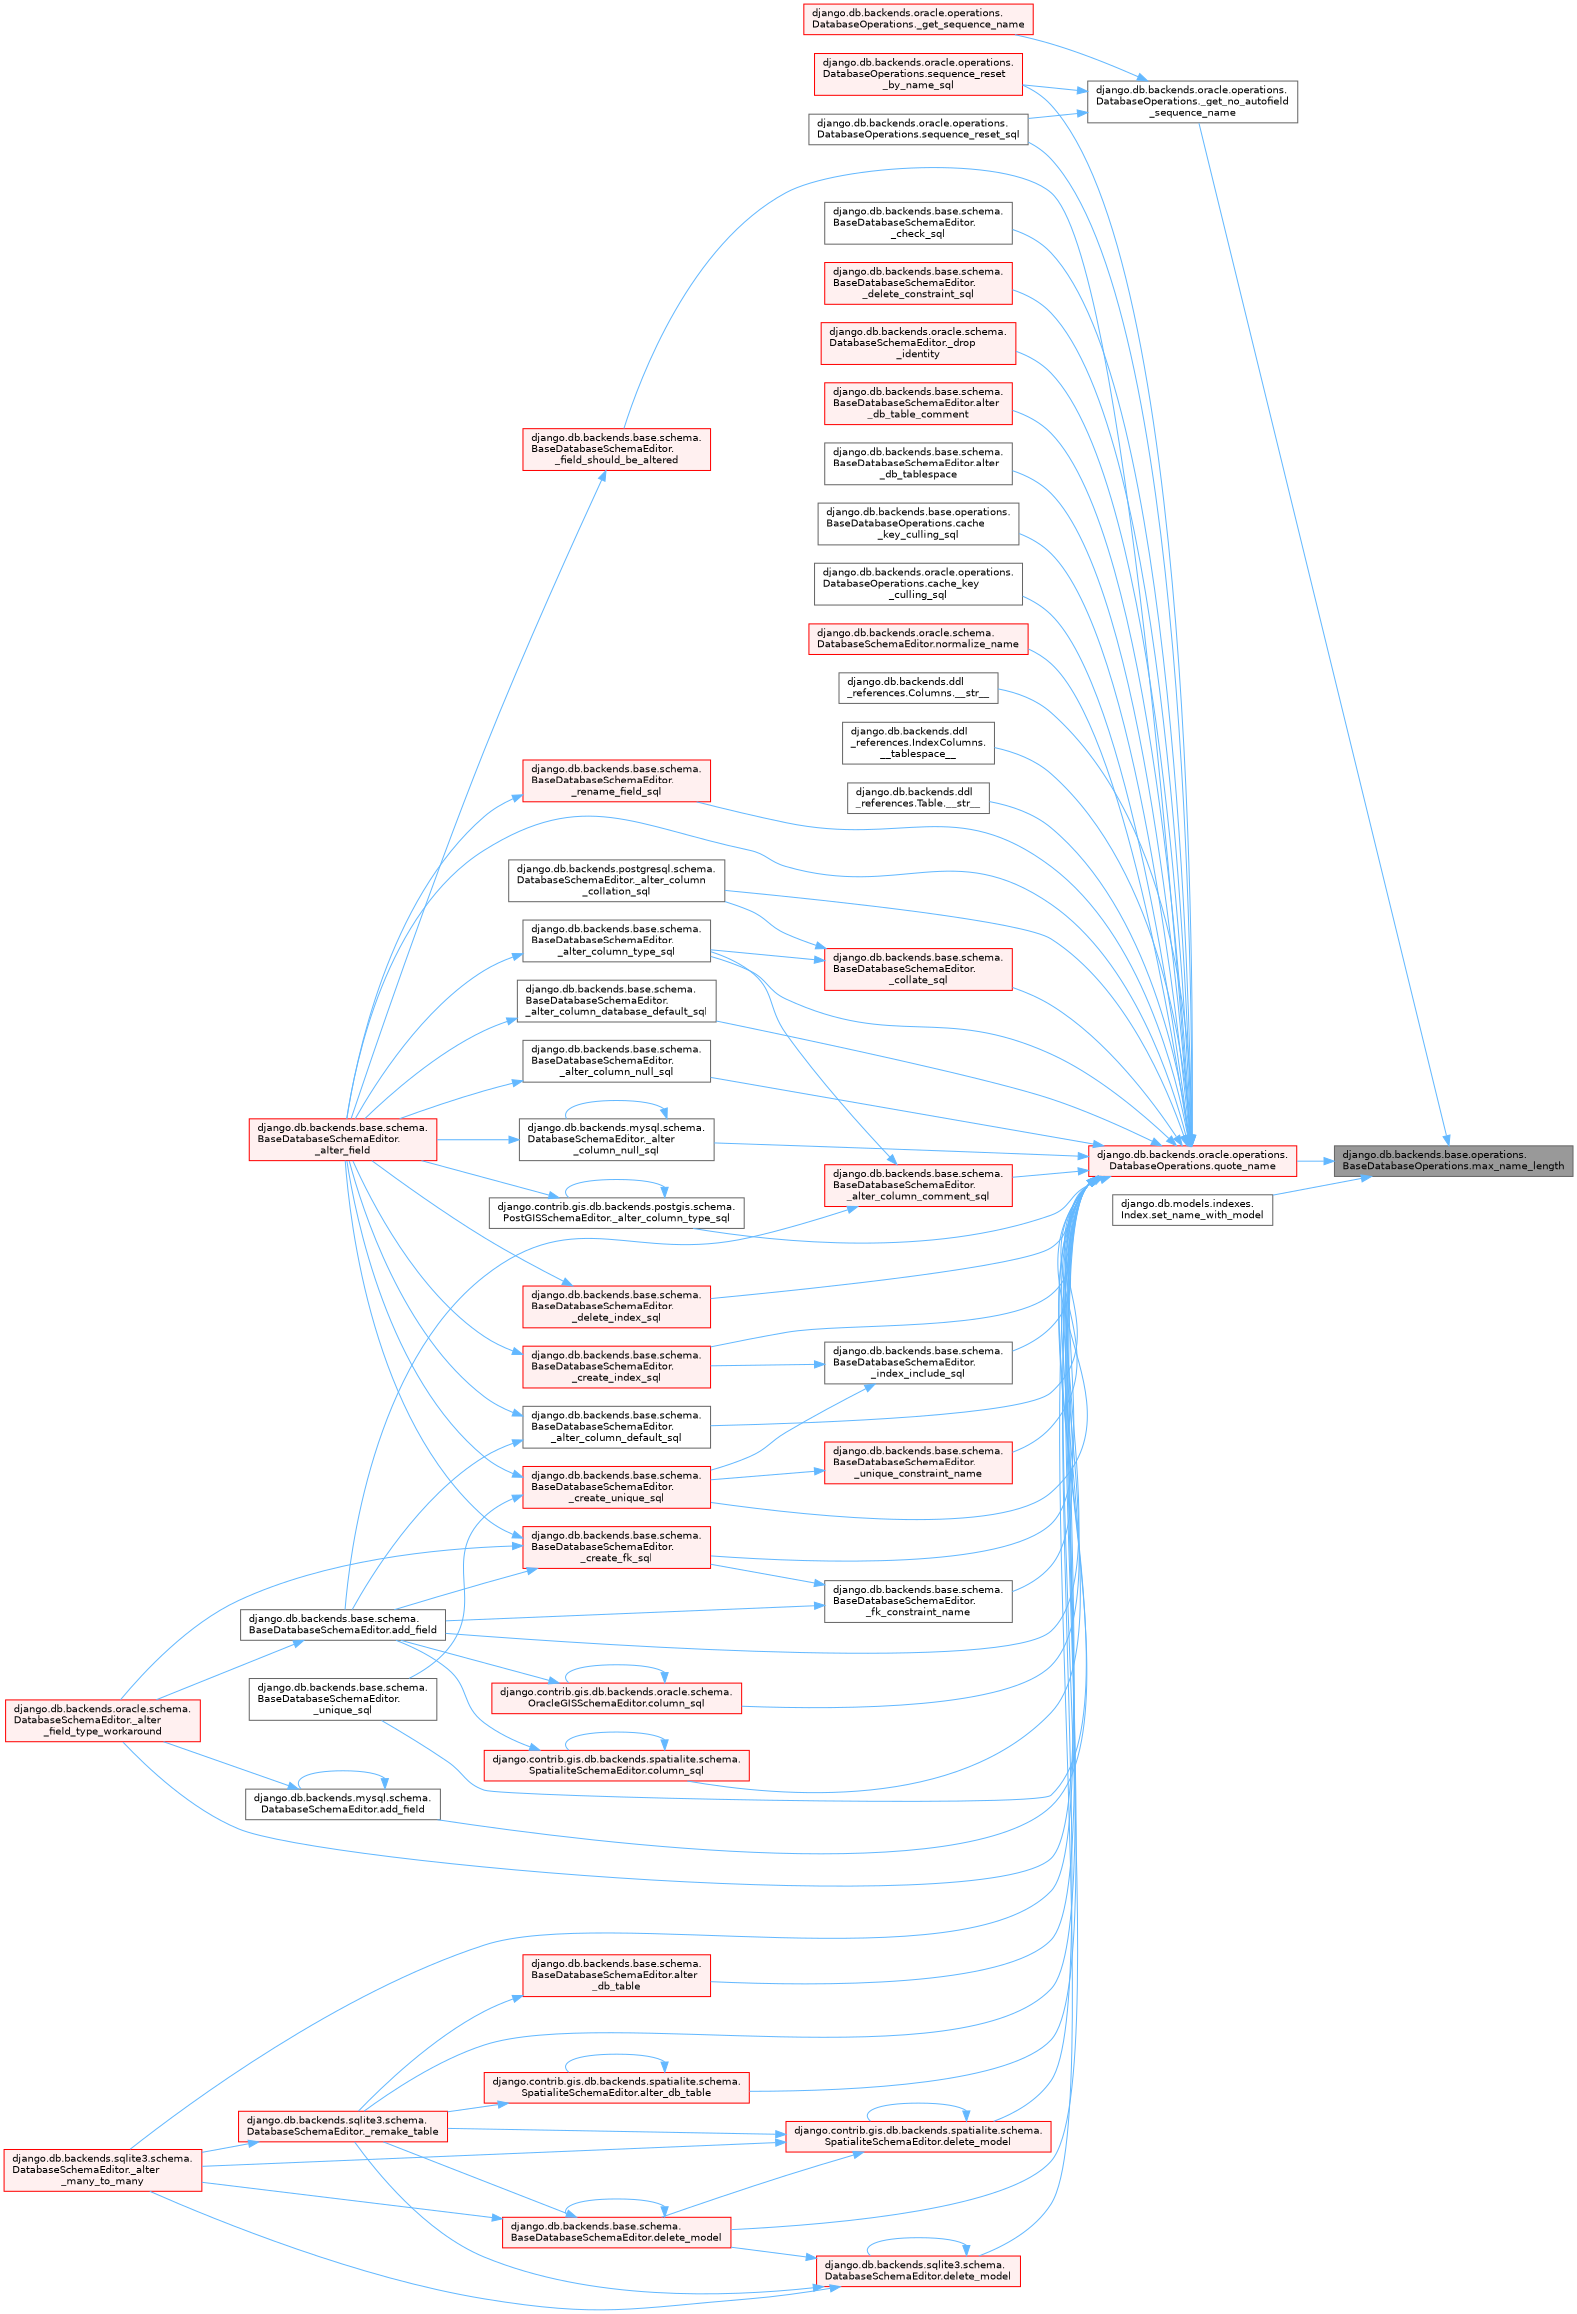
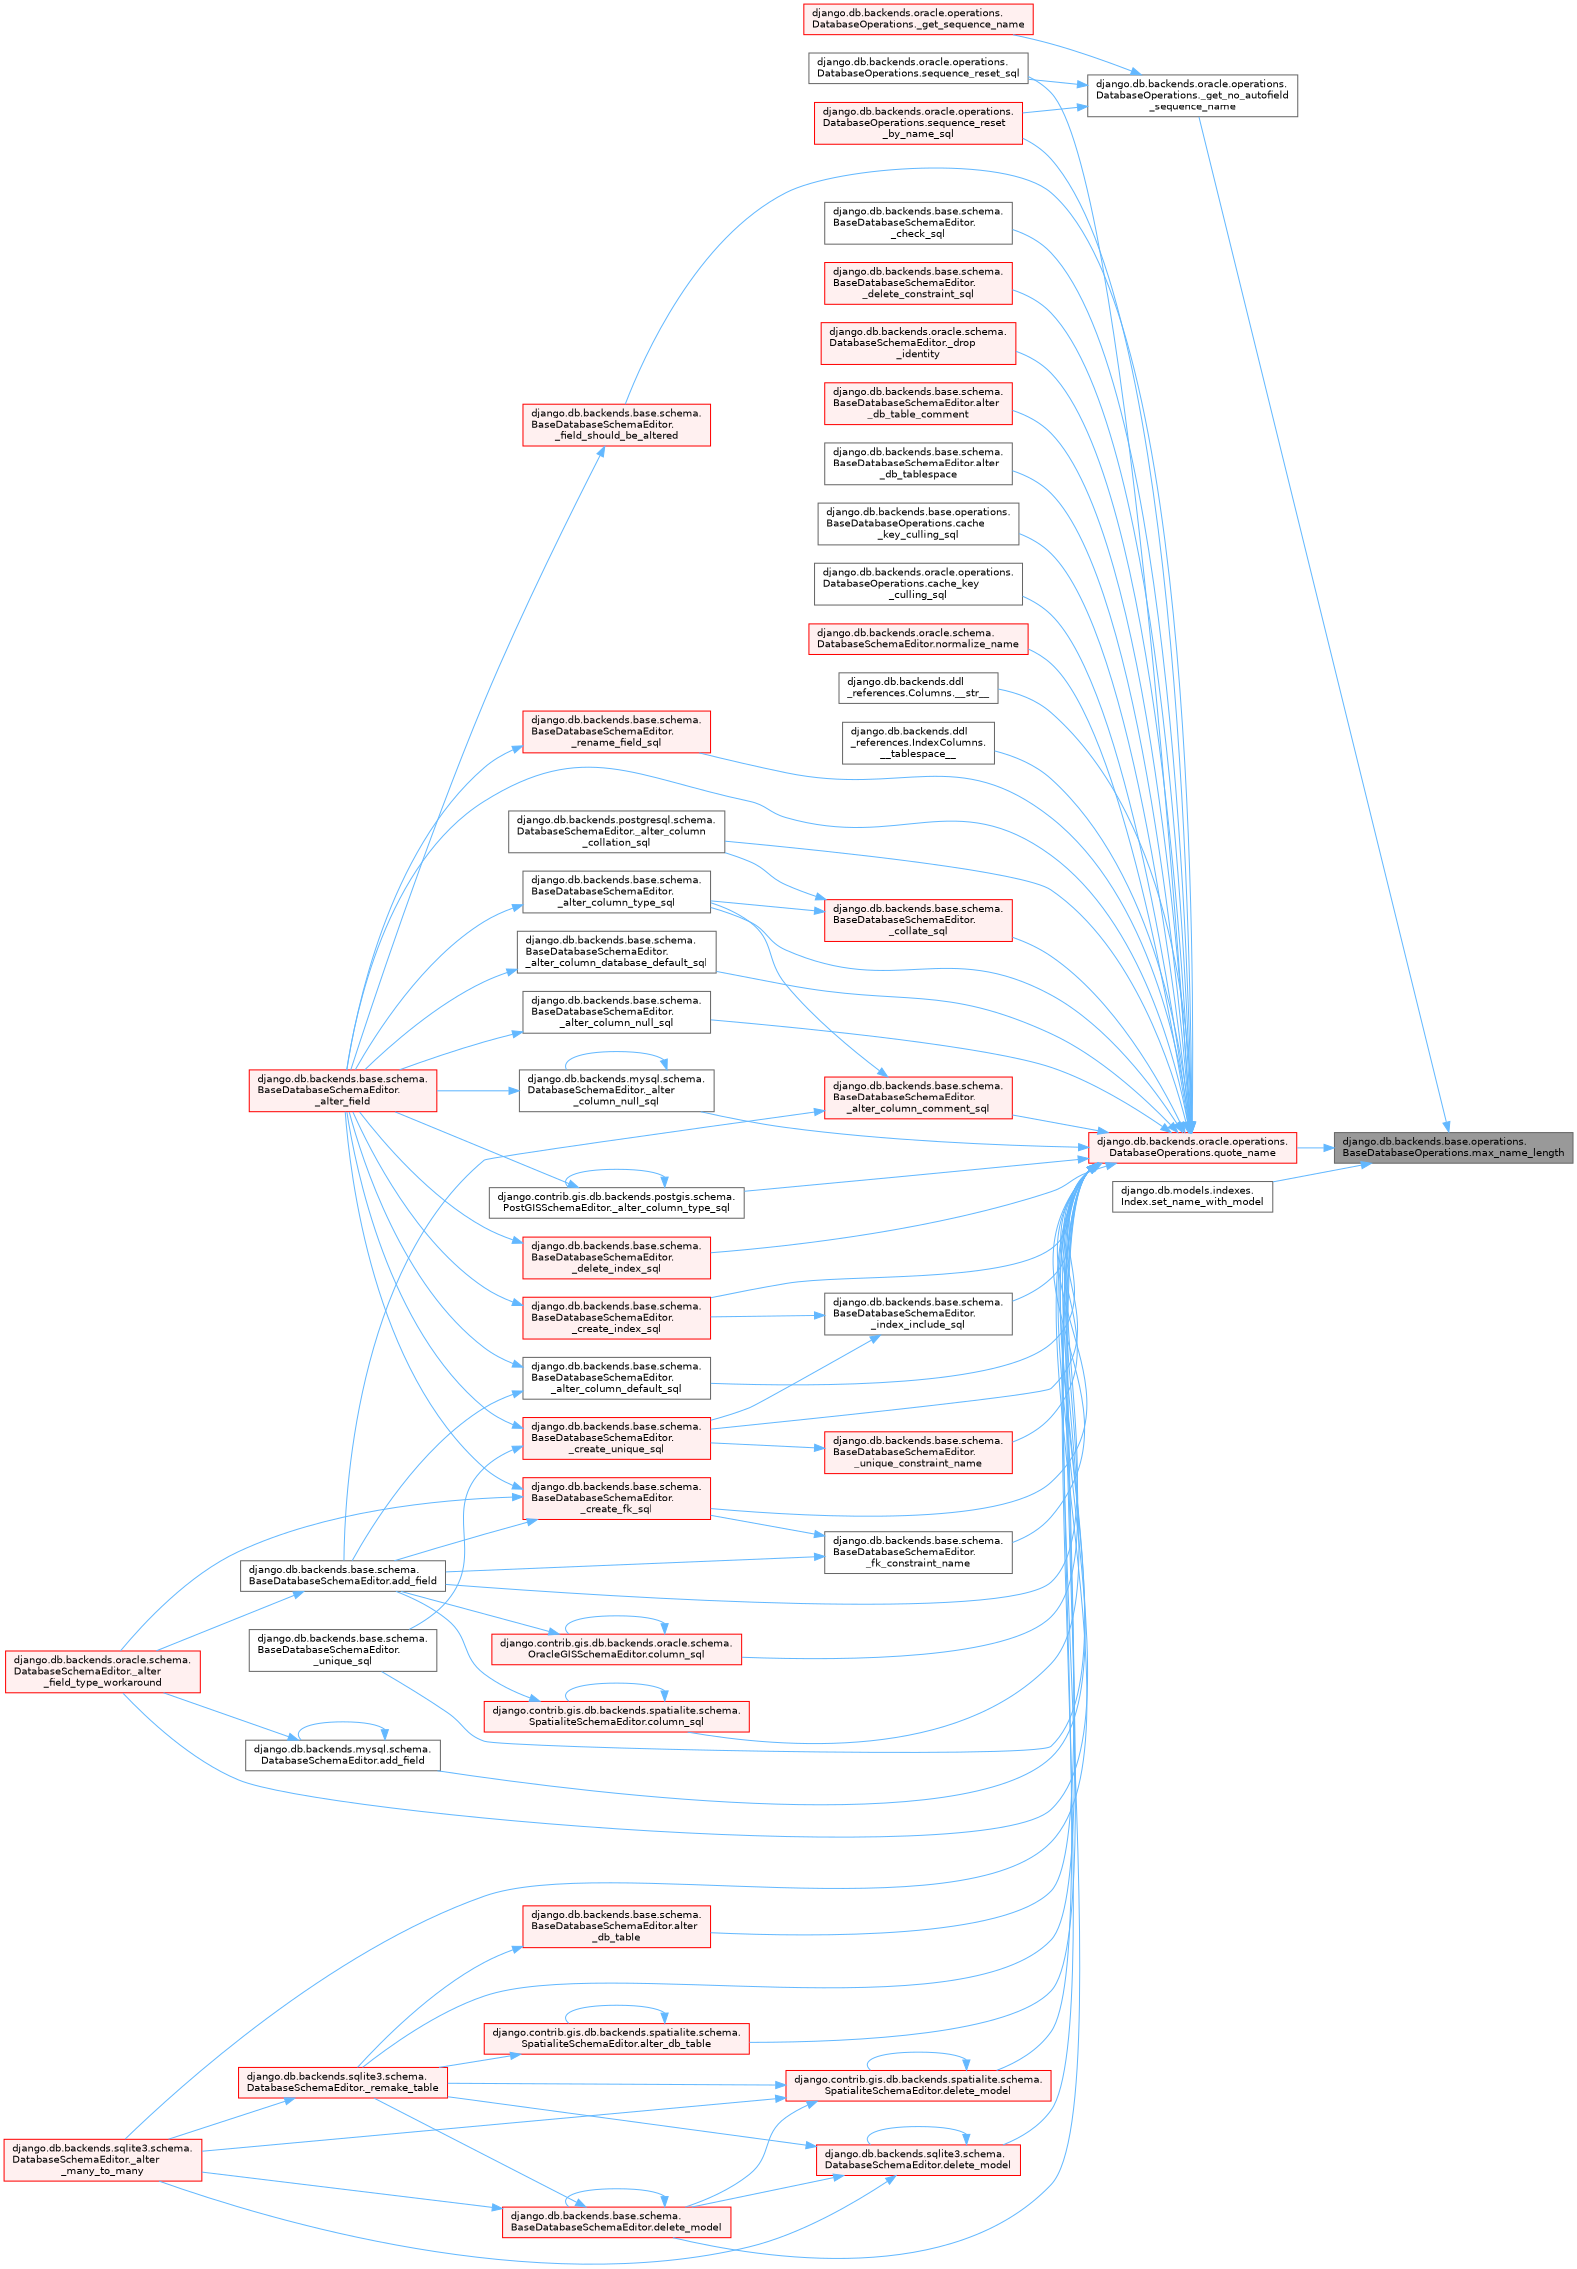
(919, 798) -> none
